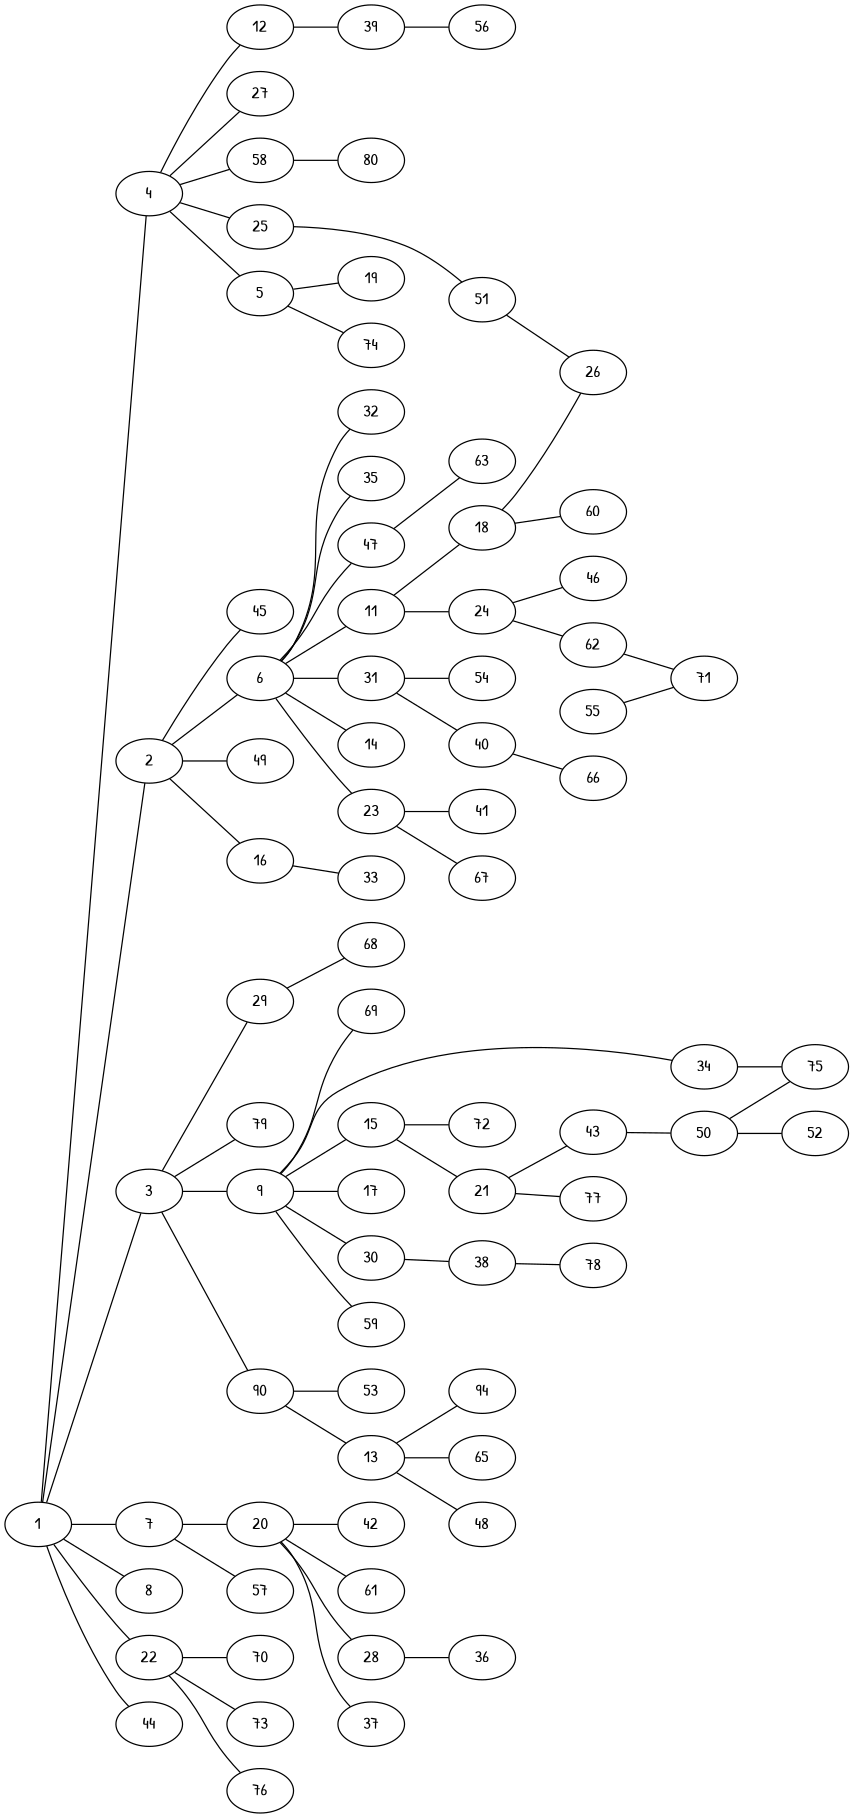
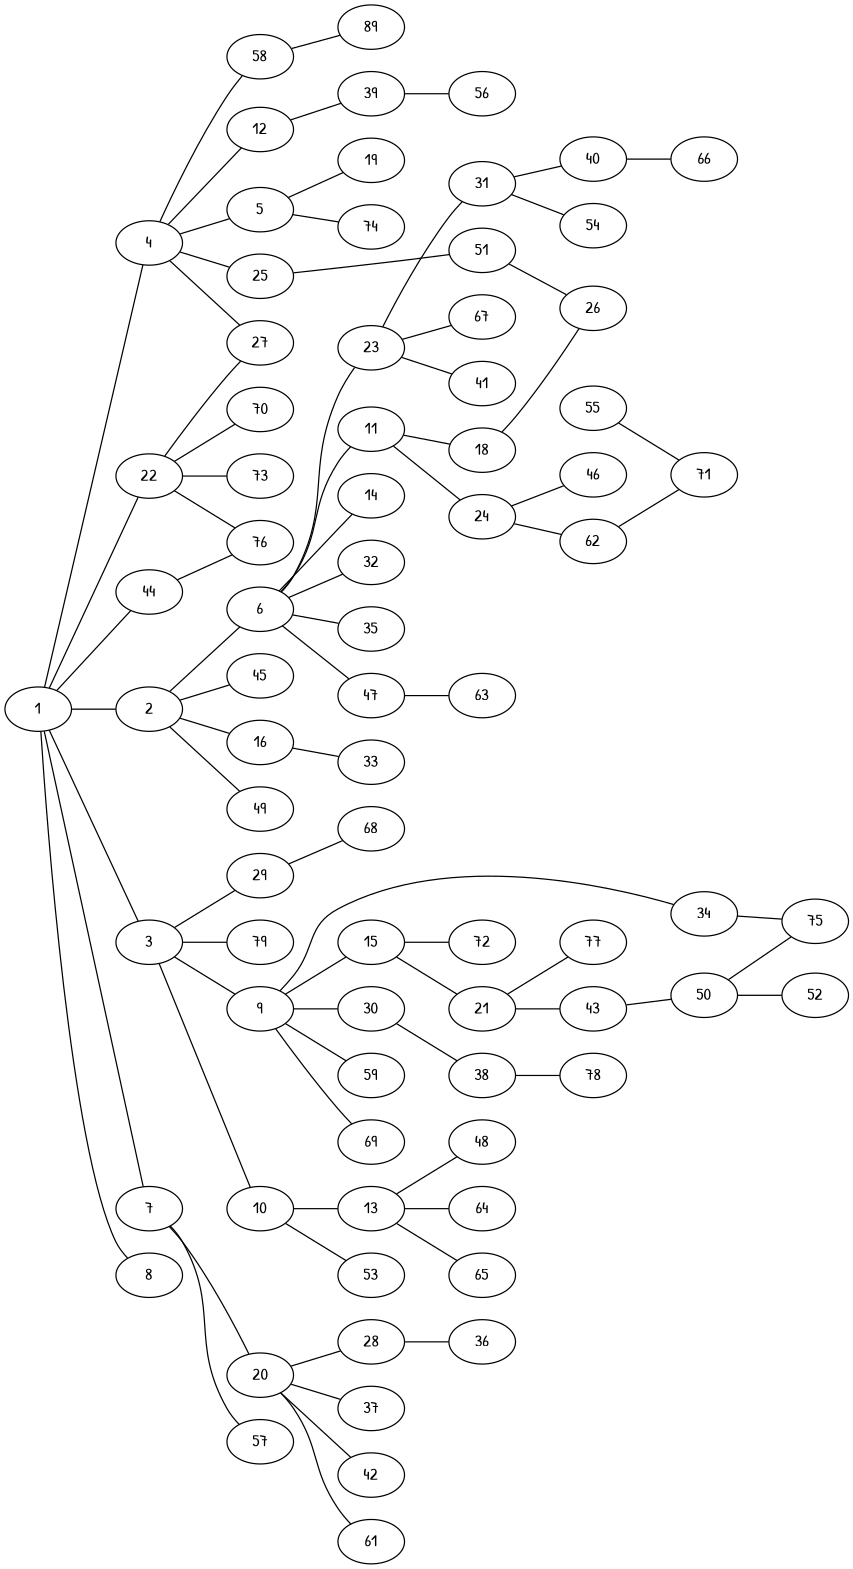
(371, 160) -> (371, 27)
none -> (201, 407)
(593, 512) -> none
none -> (205, 567)
(316, 678) -> (415, 268)
(371, 1191) -> none
(260, 1391) -> (260, 1209)
(482, 1391) -> (482, 1209)
